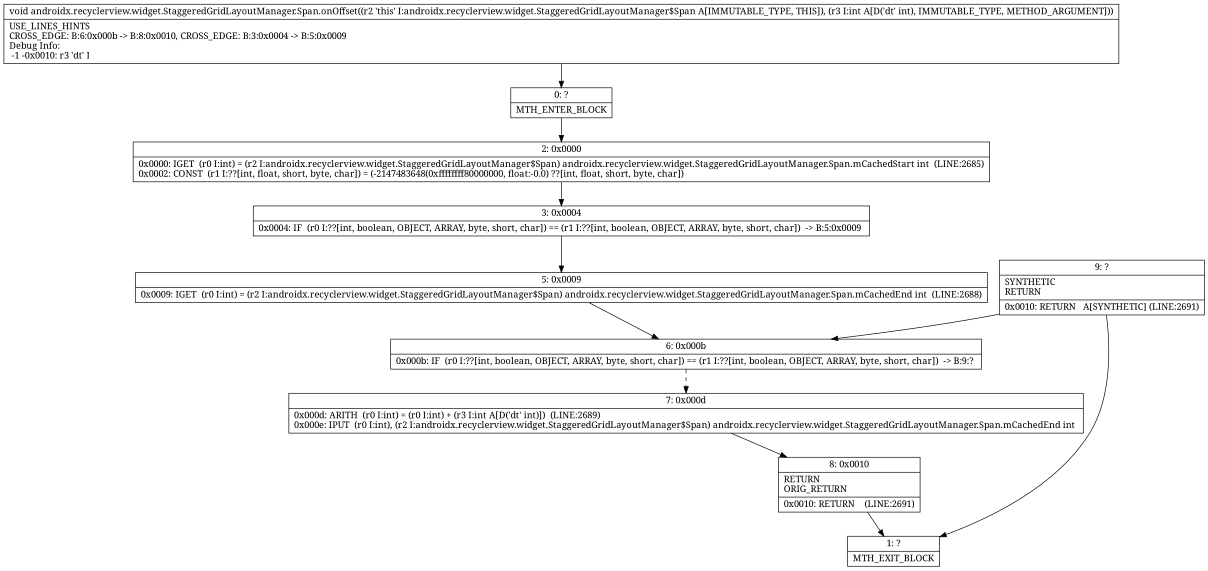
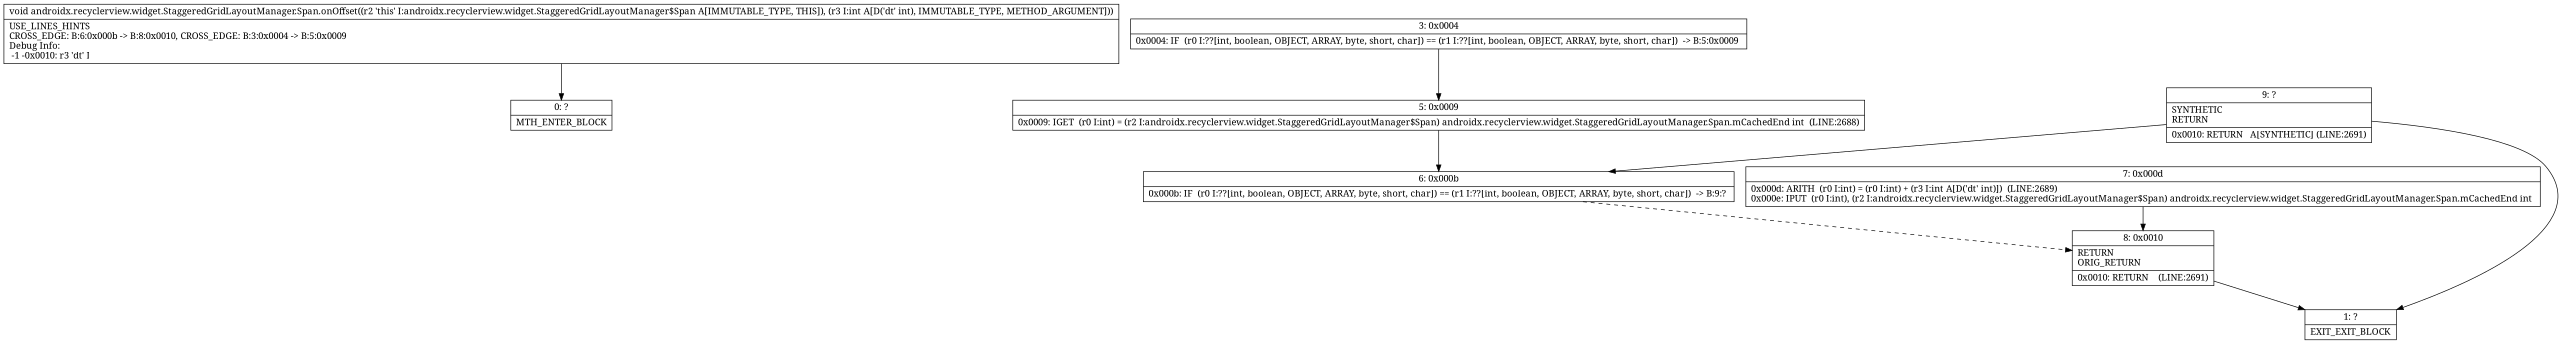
(561, 162) -> none
(686, 378) -> (1824, 226)
(894, 558) -> (2351, 332)
